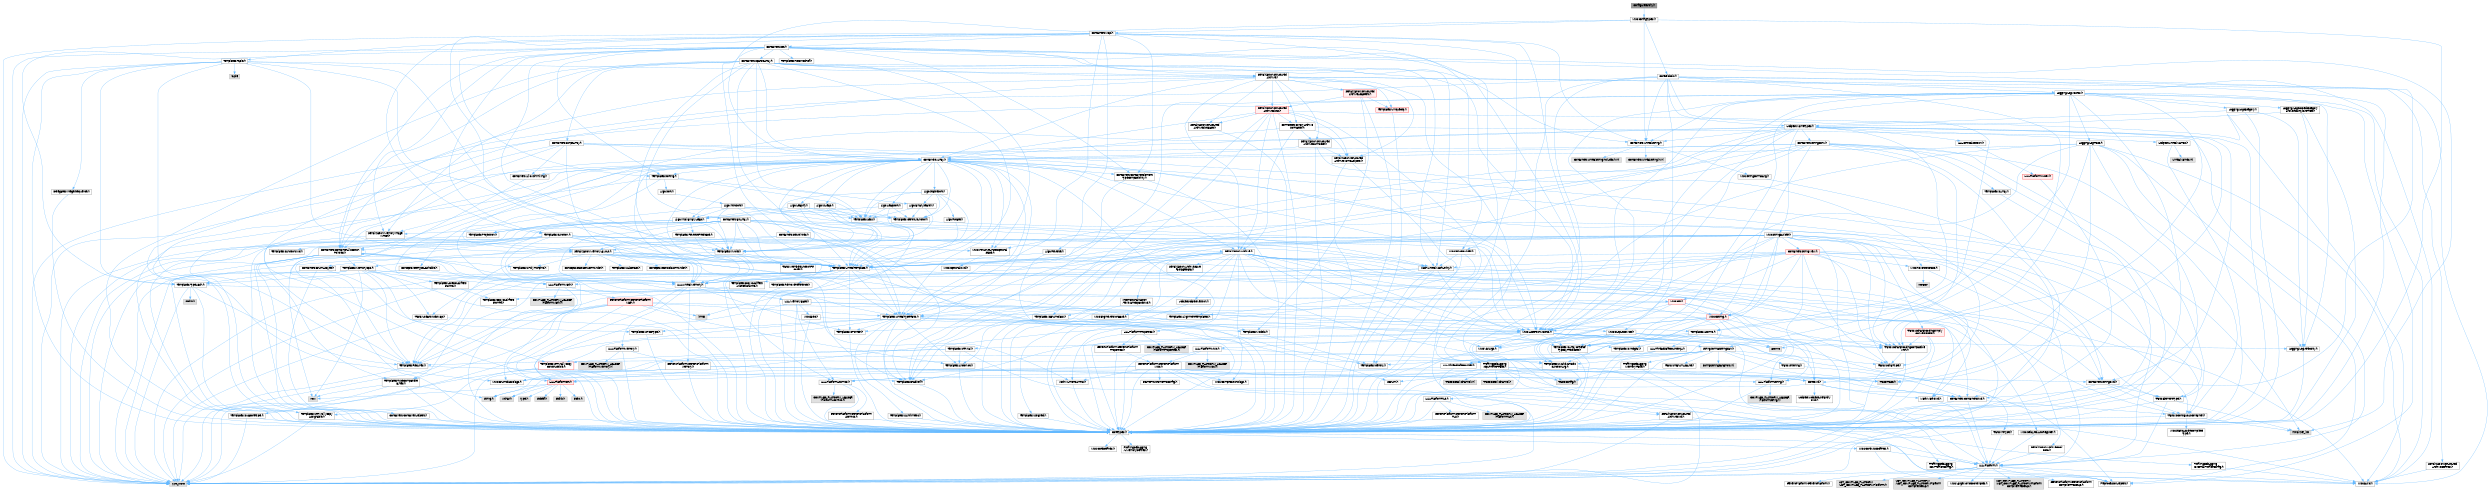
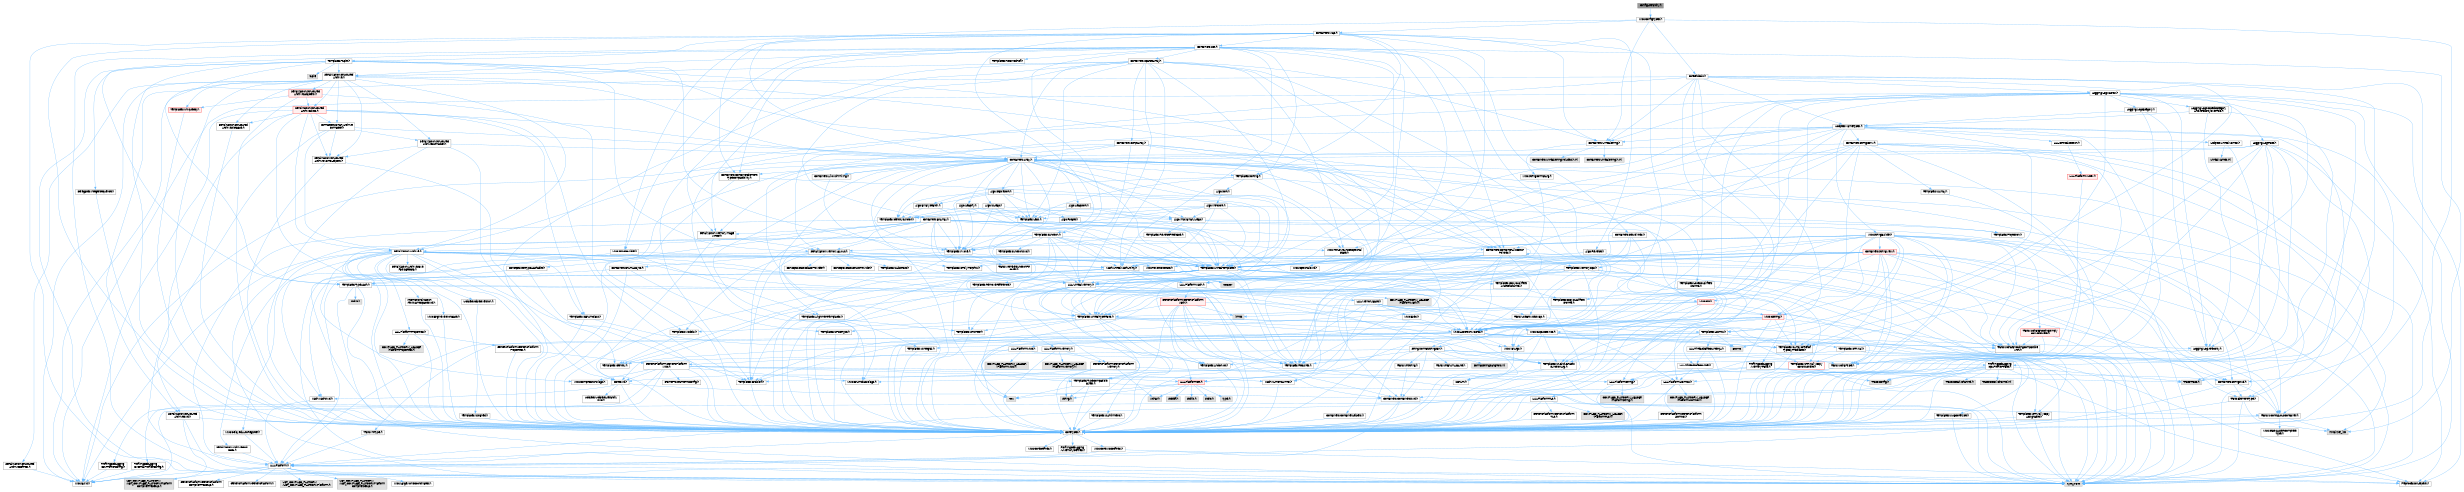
(985, 137) -> none
